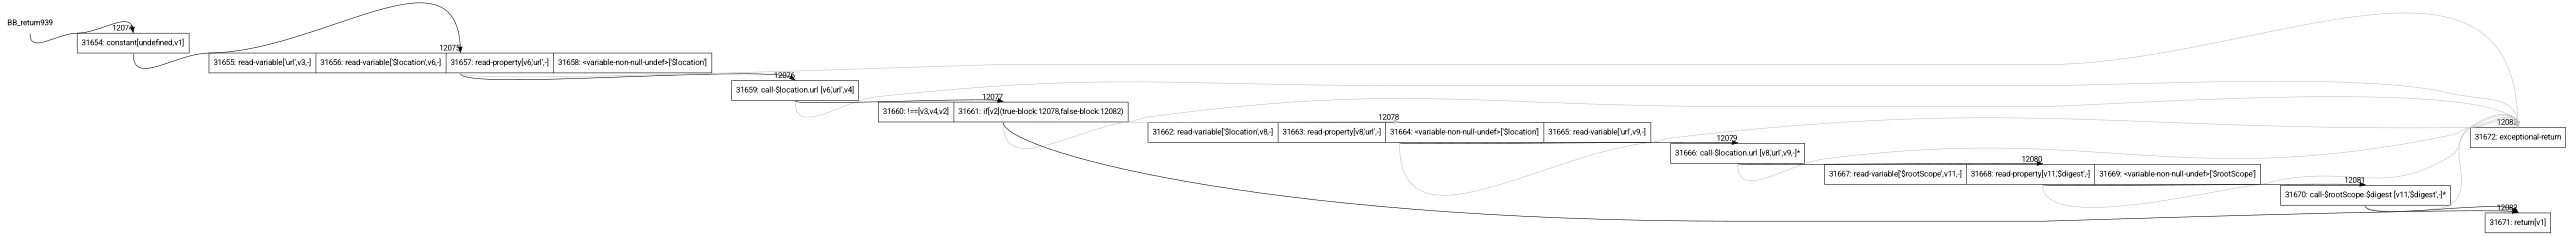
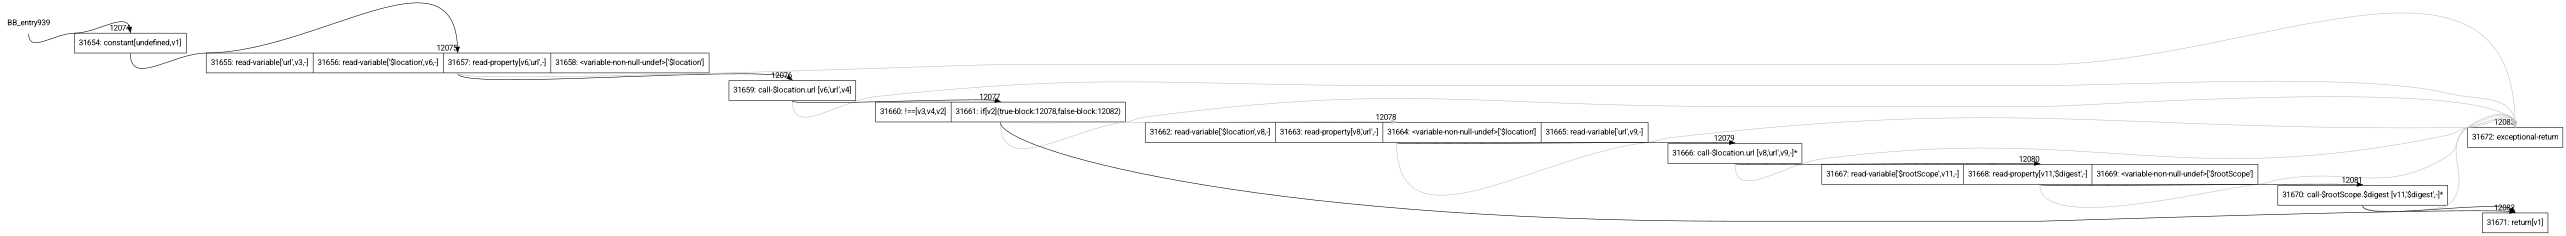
(30, 23) -> (29, 23)
